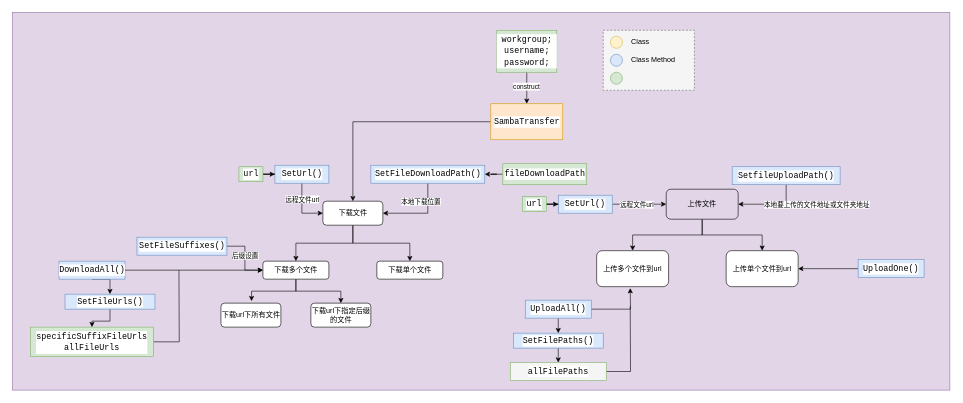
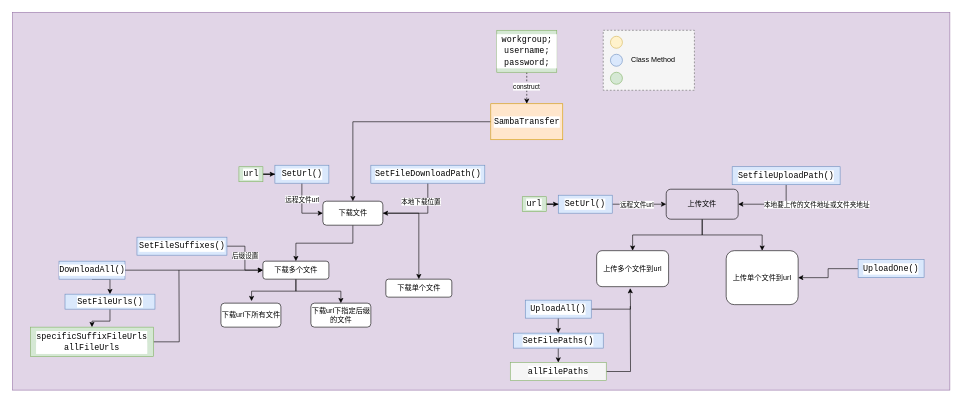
(641, 42) -> none
(527, 84) -> (527, 84)
(494, 174) -> none
(545, 174) -> none
(762, 269) -> (762, 278)
(410, 270) -> (419, 288)
